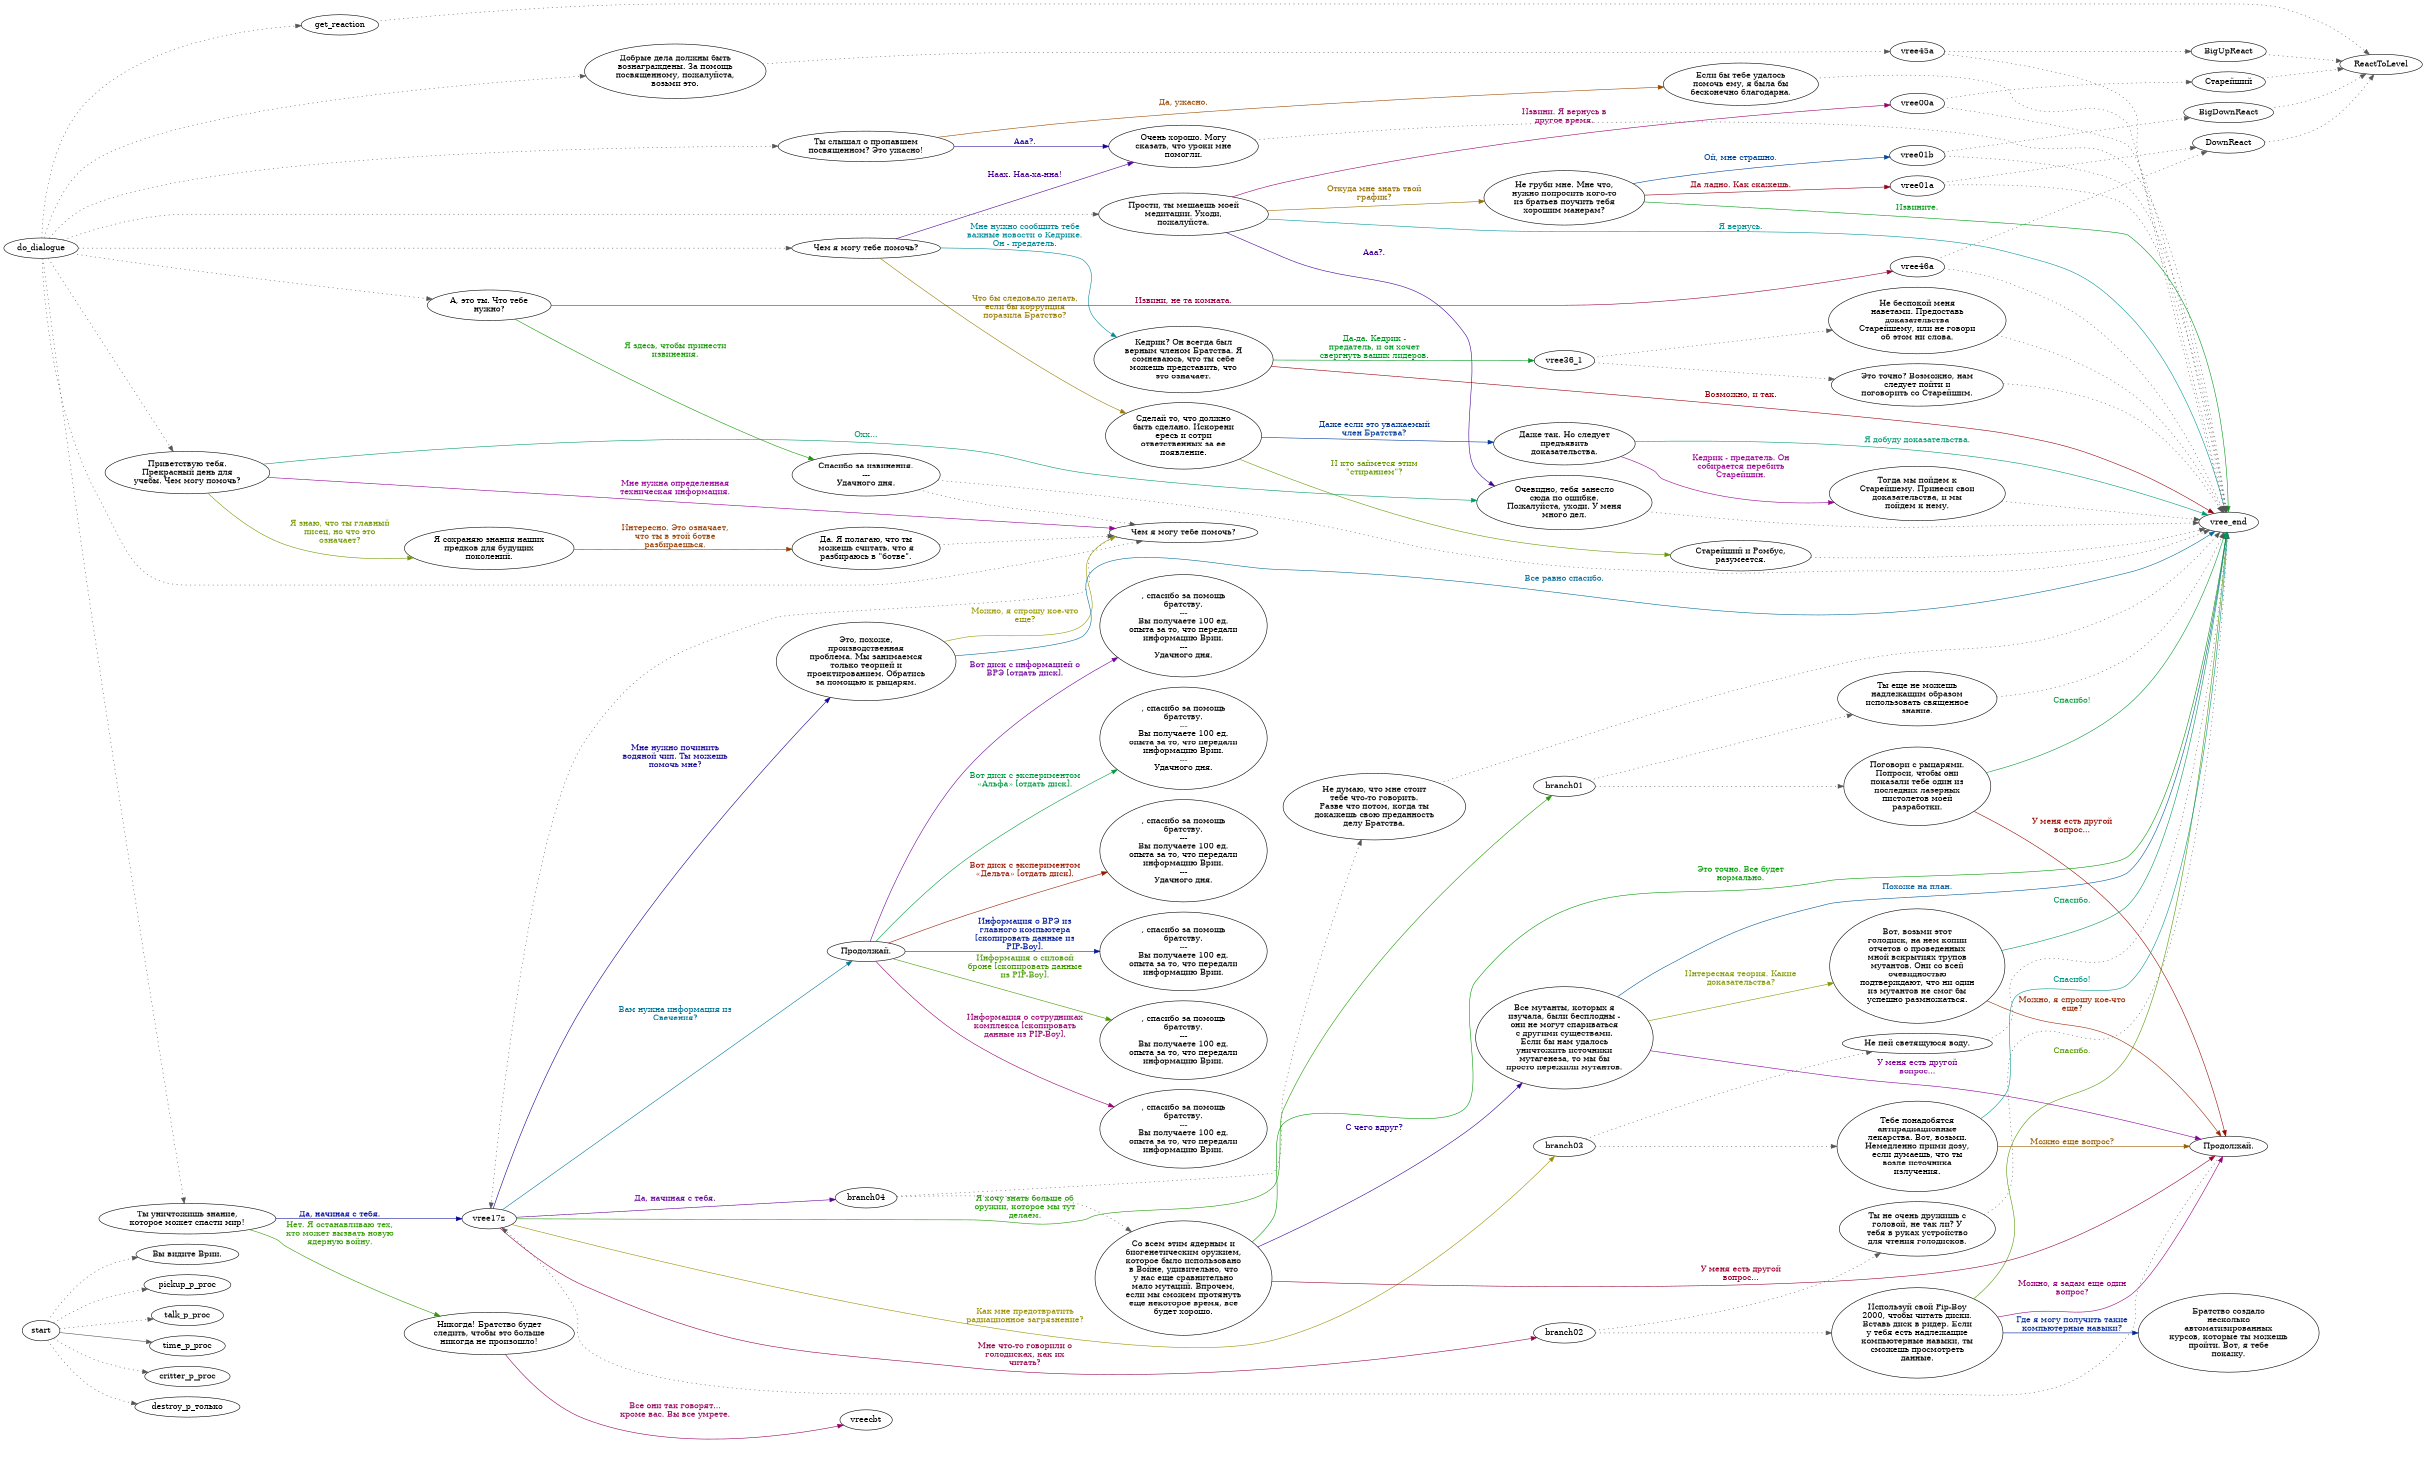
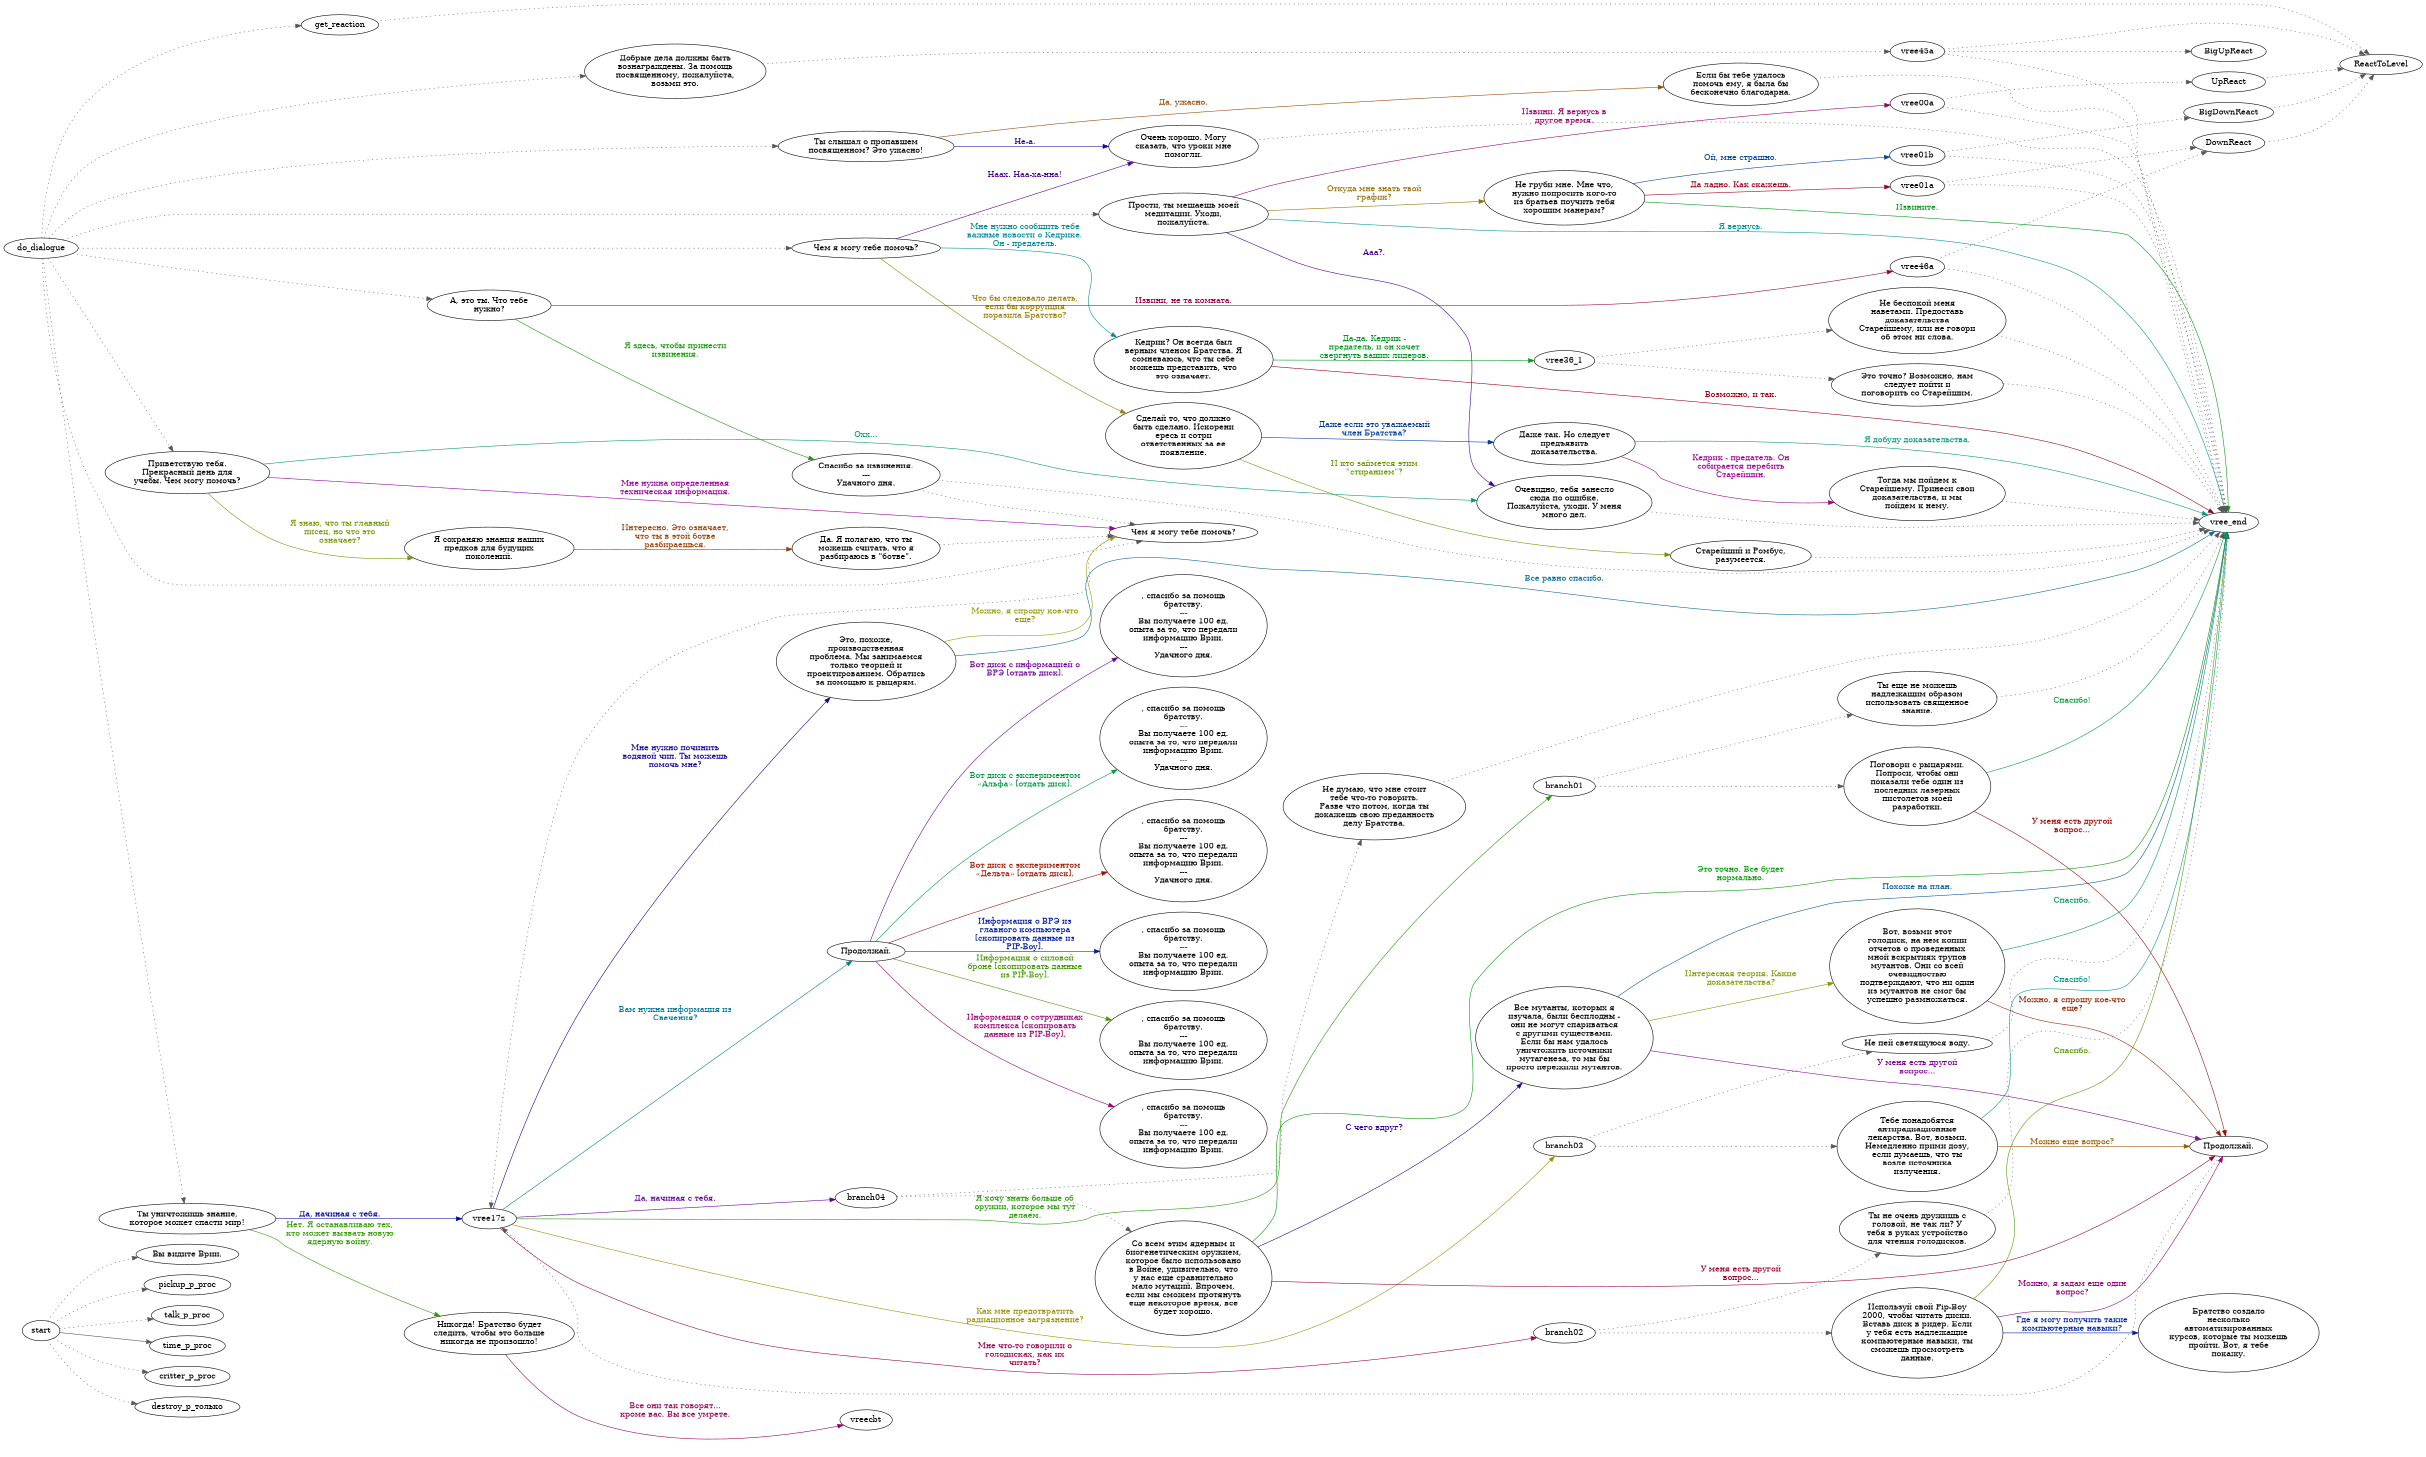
(2300, 58) -> (2153, 27)
(2229, 82) -> (2229, 82)
(1025, 142) -> (1025, 142)
